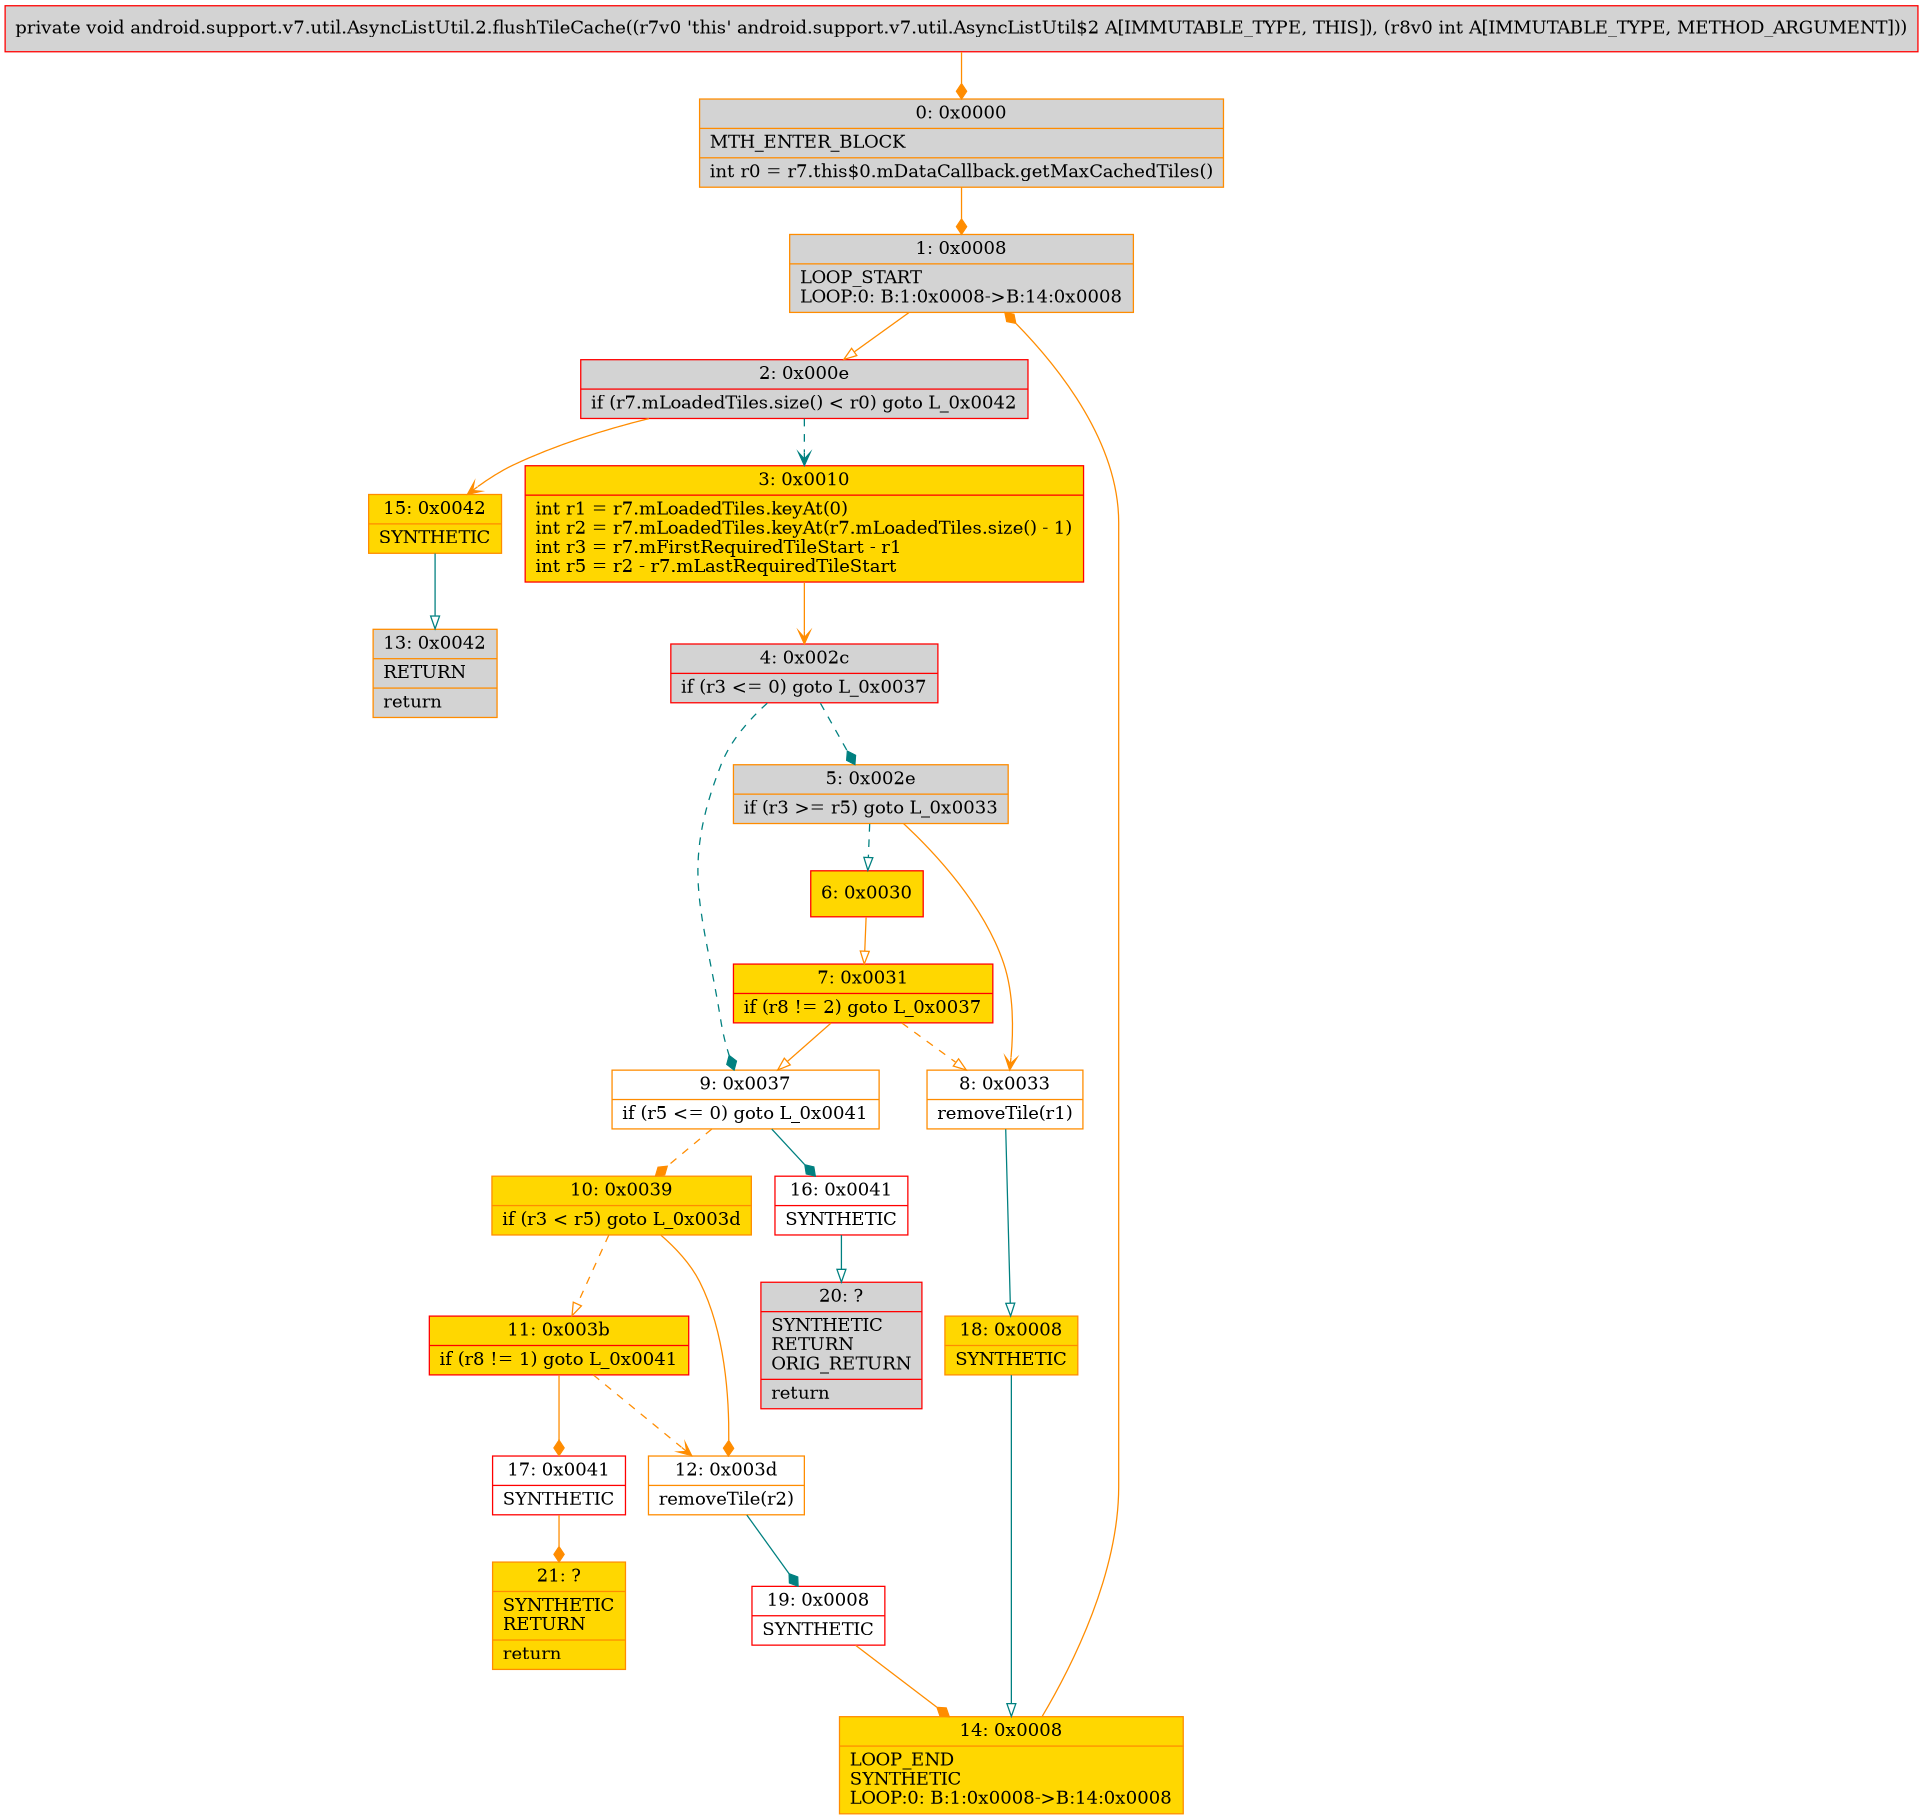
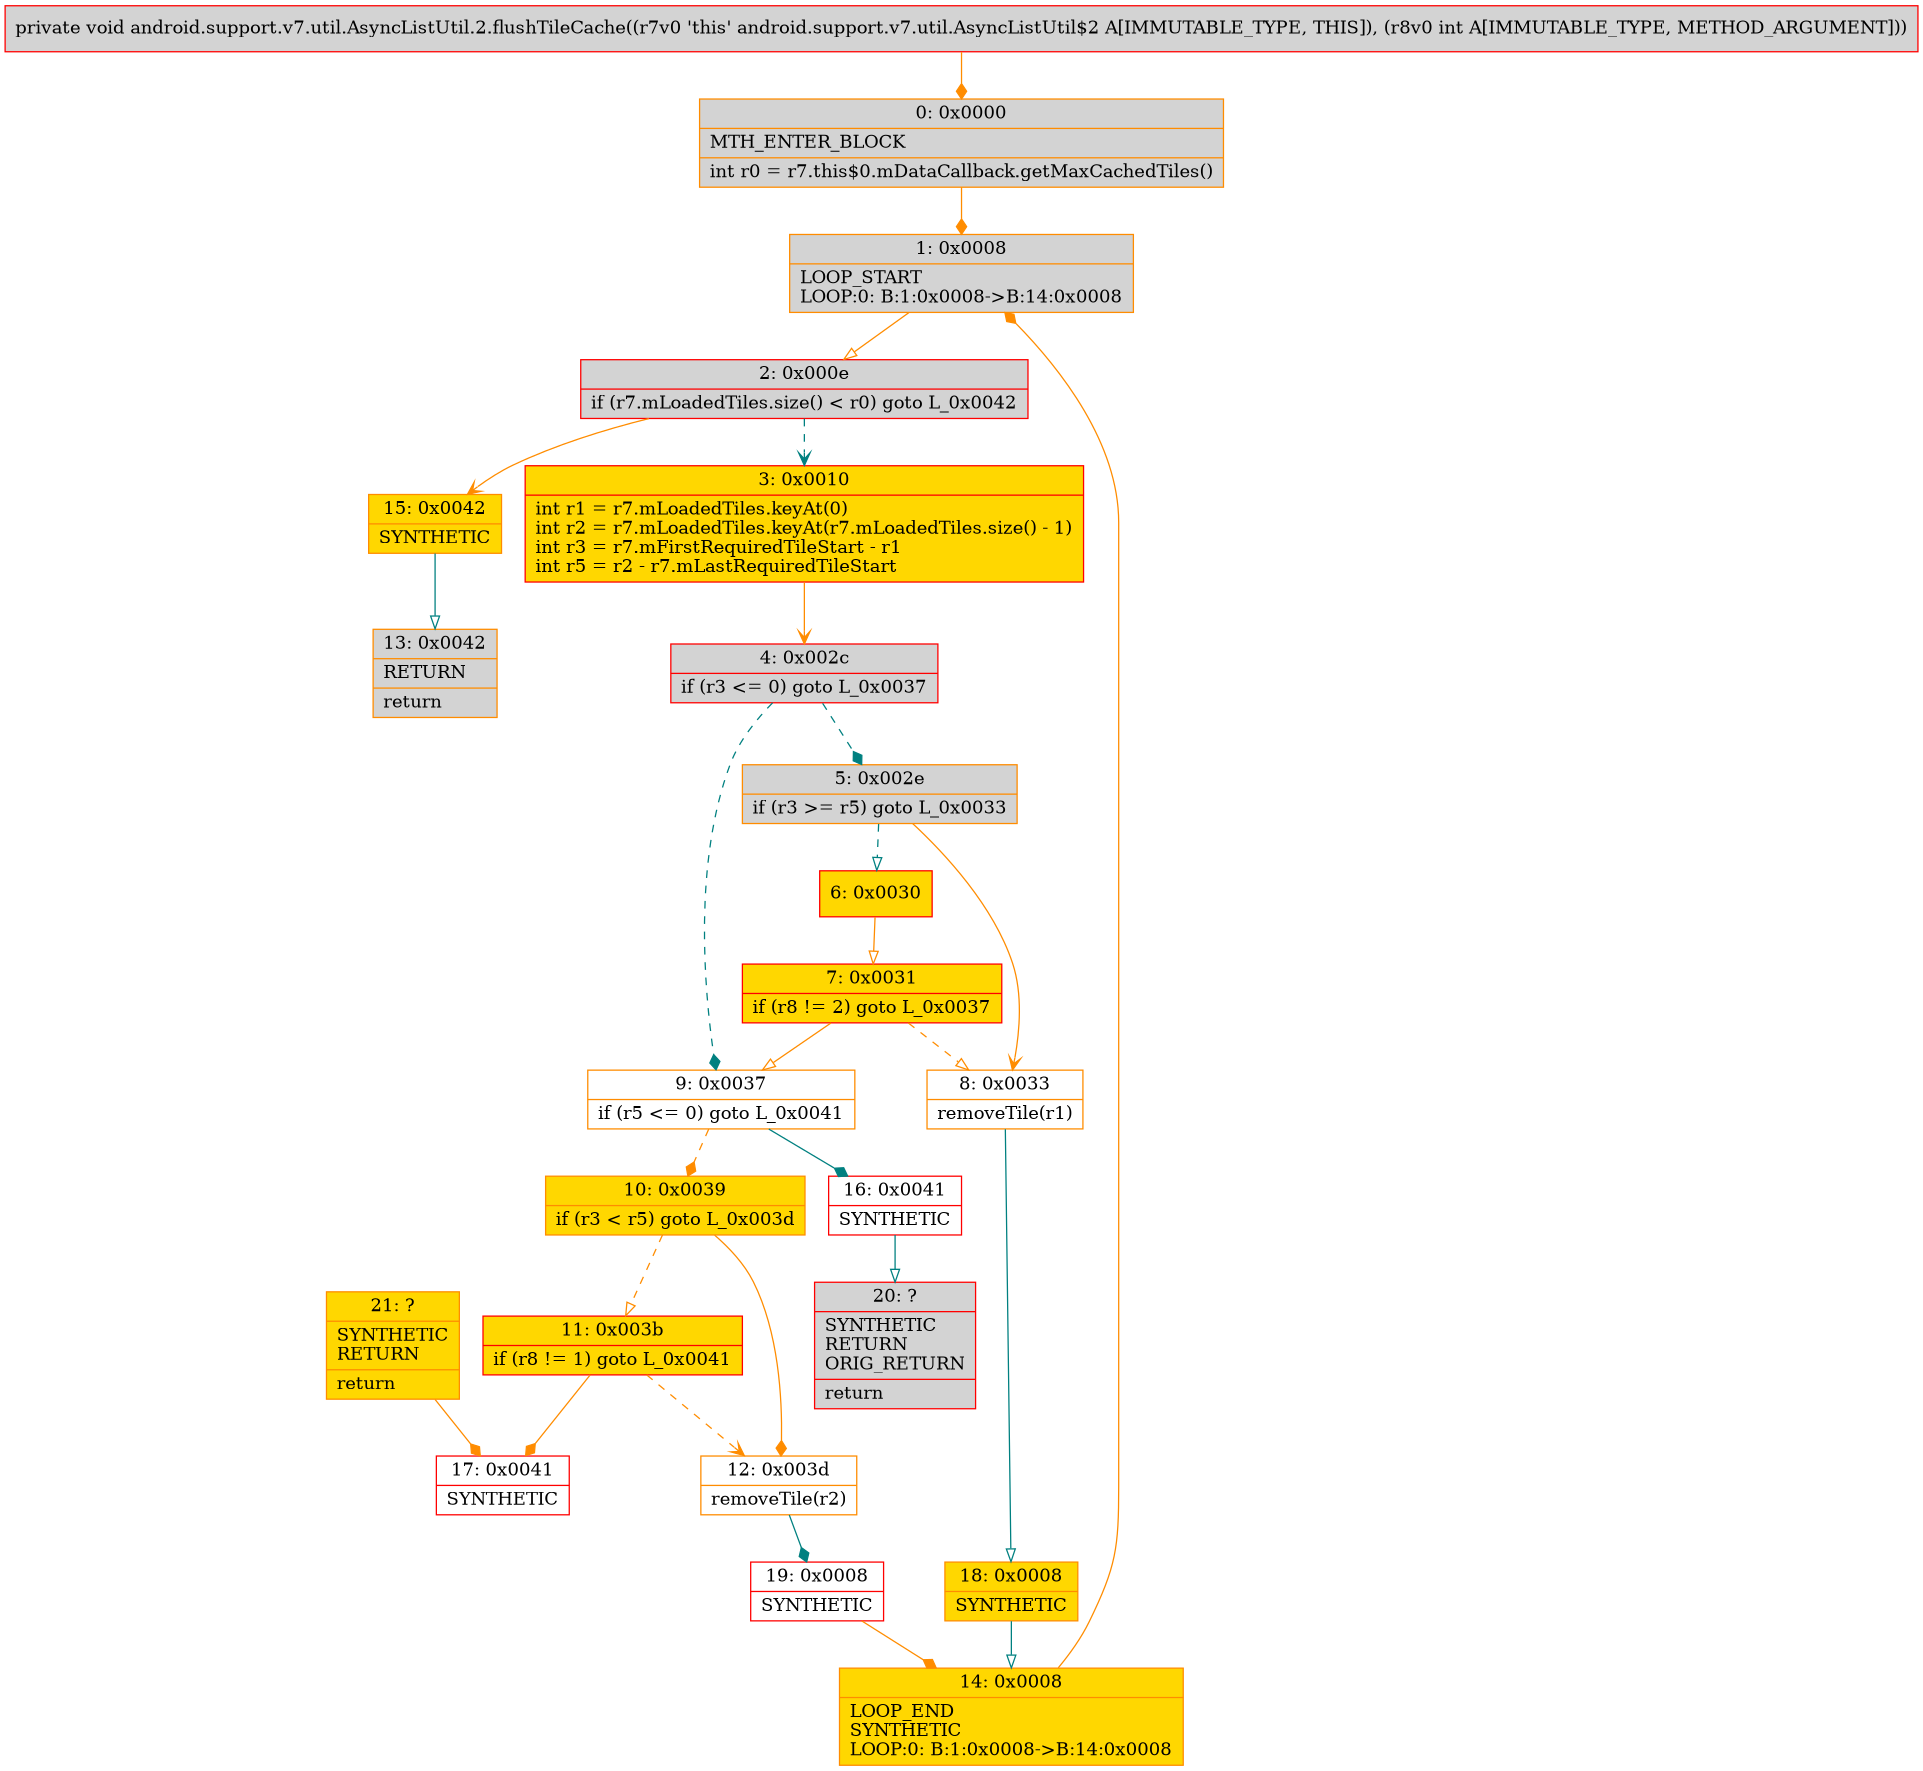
(559, 1531) -> (453, 1422)
